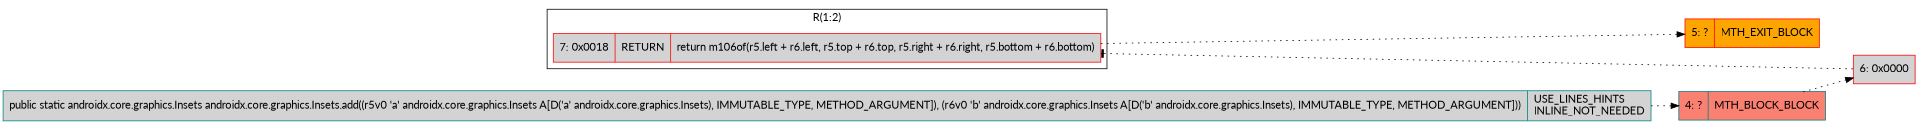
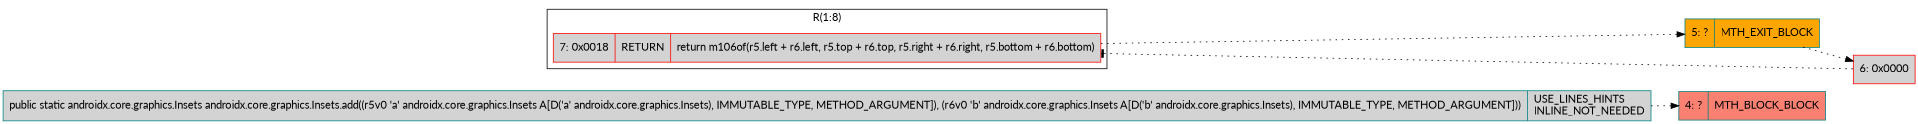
(827, 18) -> (827, 18)
(1752, 33) -> (1752, 33)
(1824, 86) -> (1824, 53)
